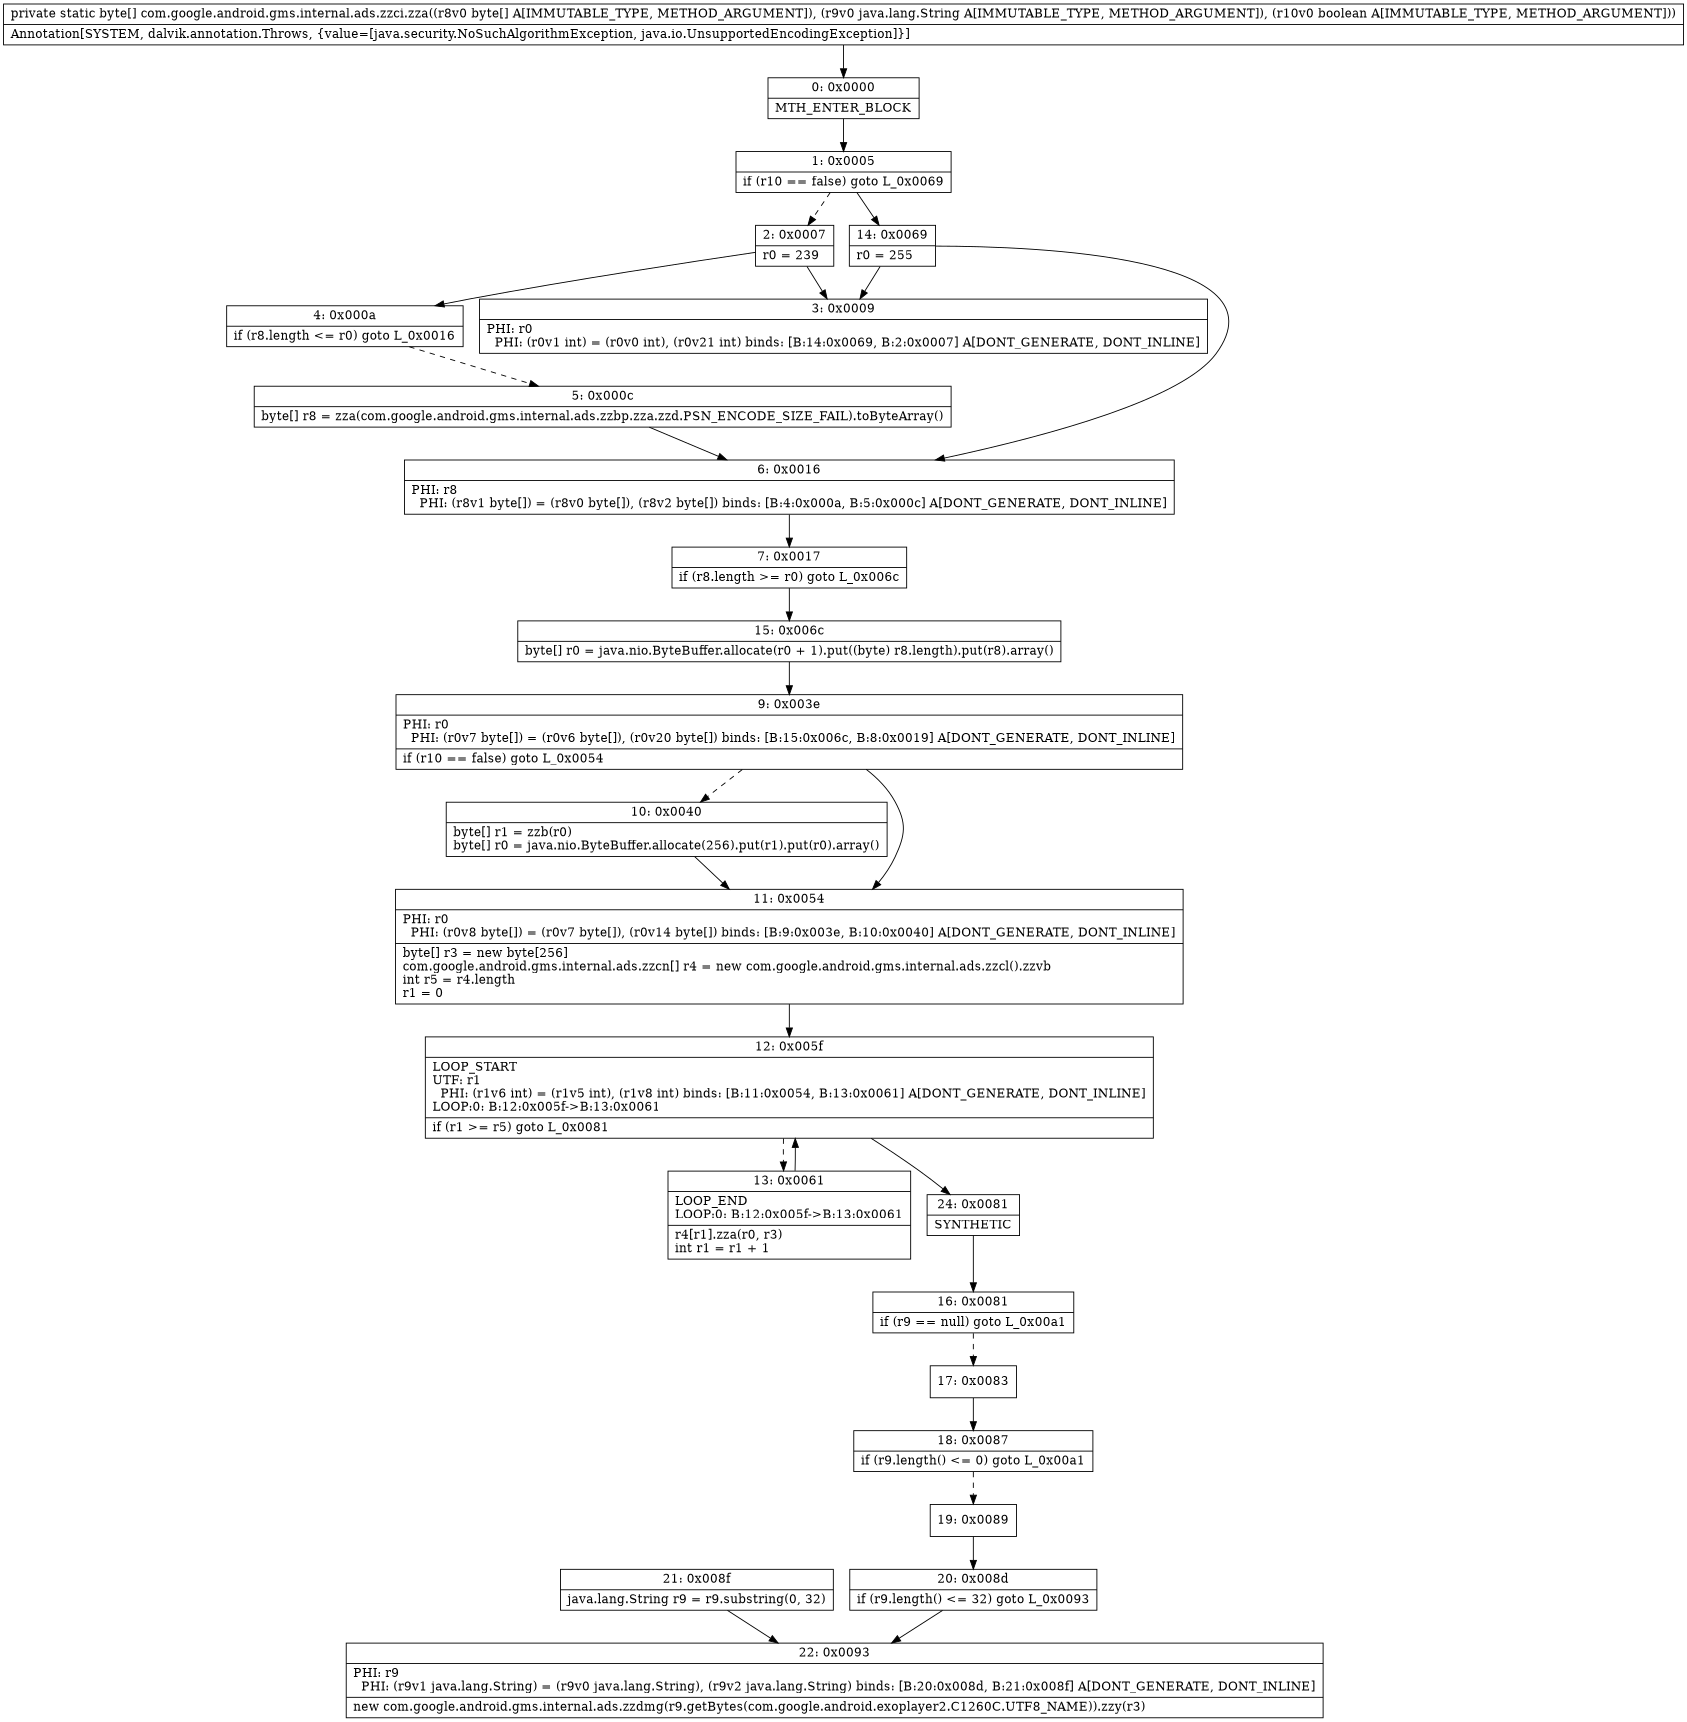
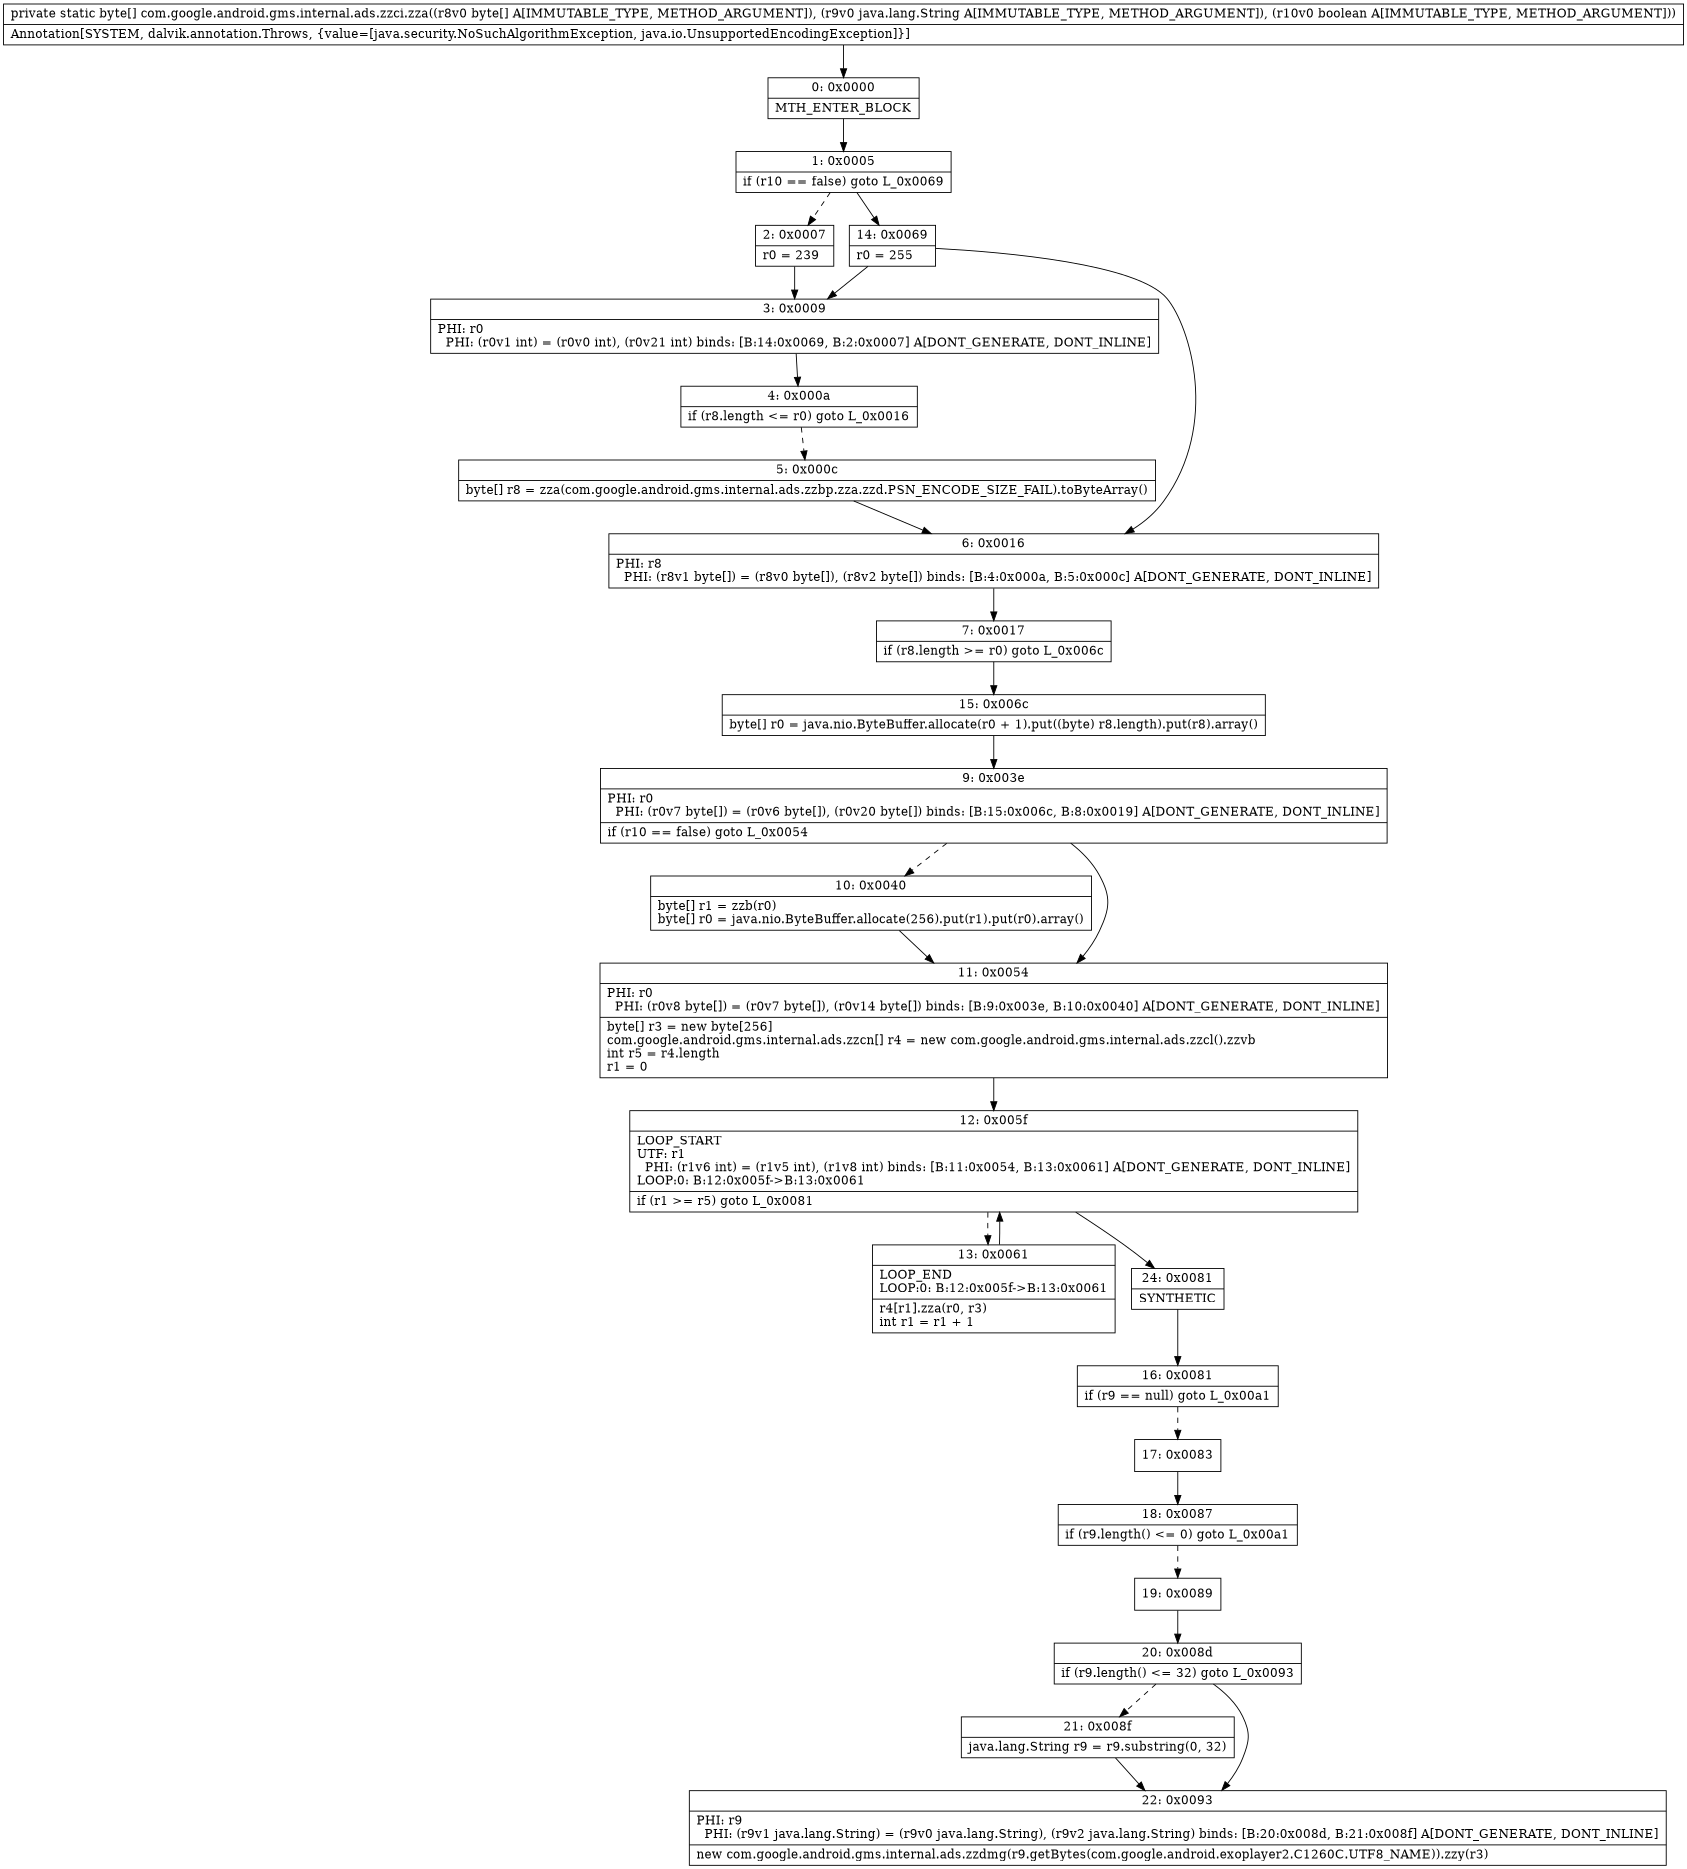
(599, 276) -> (797, 365)
none -> (1141, 1697)
